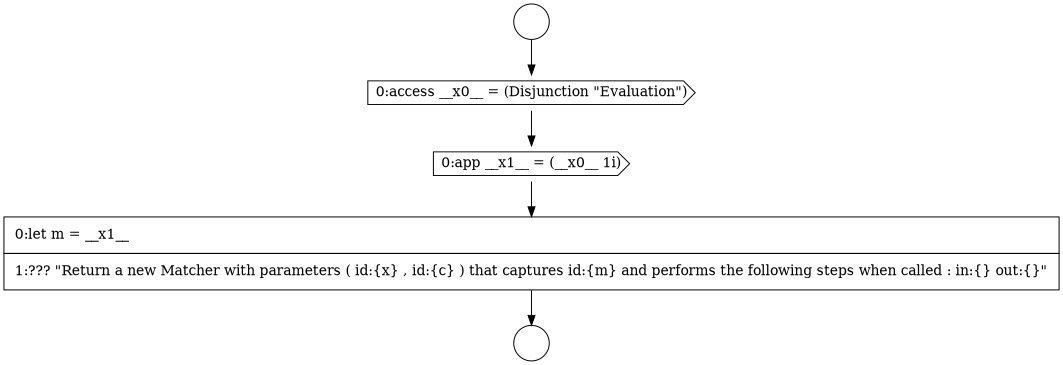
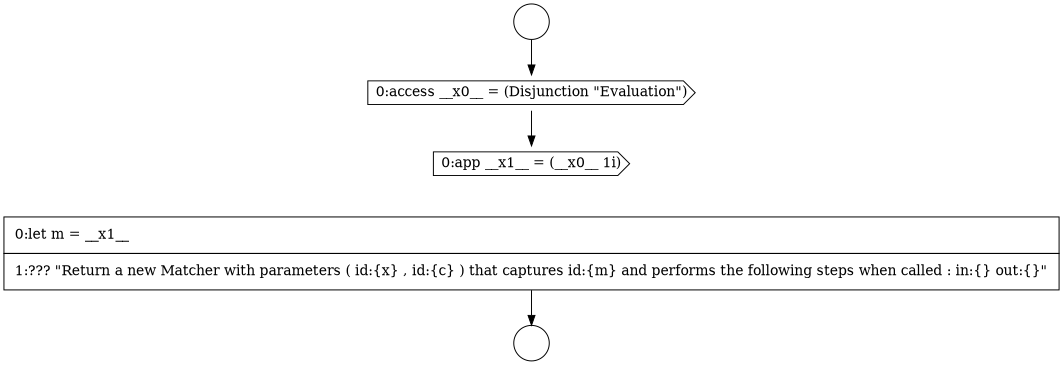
(532, 194) -> none
